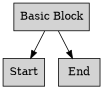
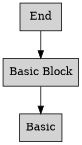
(64, 41) -> (41, 41)
(24, 72) -> (41, 128)
